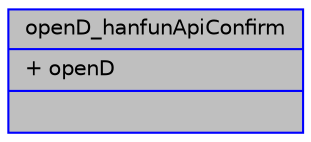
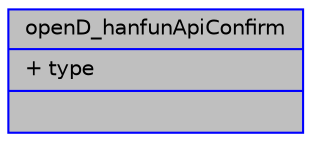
(70, 69) -> (61, 69)
